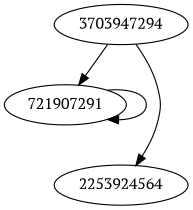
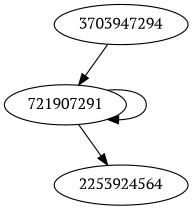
(160, 99) -> (90, 140)
